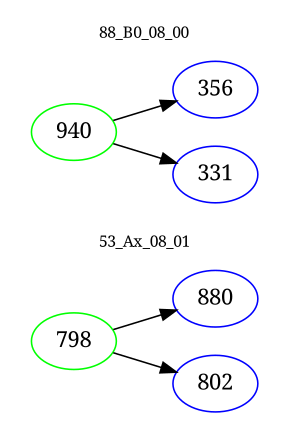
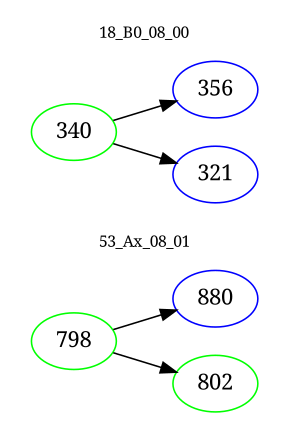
(145, 34) -> (145, 34)
(74, 132) -> (74, 132)
(215, 175) -> (215, 175)
(215, 384) -> (215, 384)
